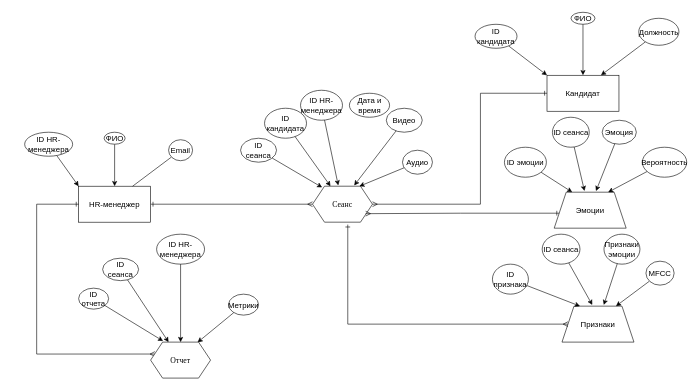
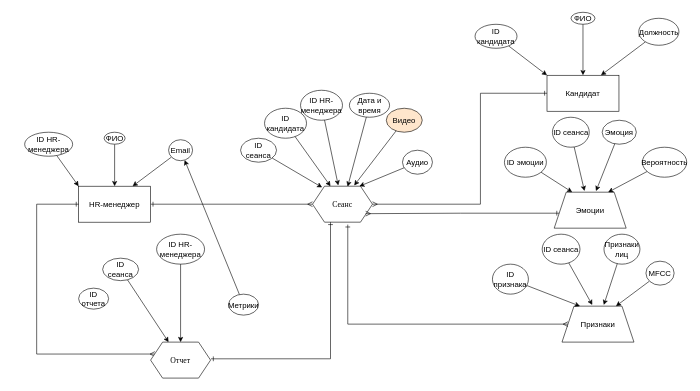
(404, 120) -> (404, 120)
none -> (357, 150)
(136, 184) -> (137, 183)
(622, 249) -> (622, 249)
(132, 322) -> none
(217, 326) -> (212, 229)
none -> (330, 350)
